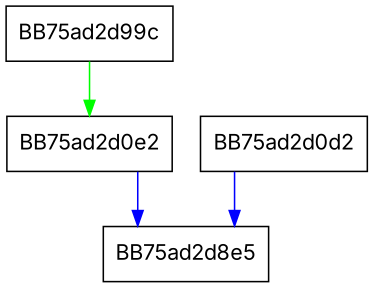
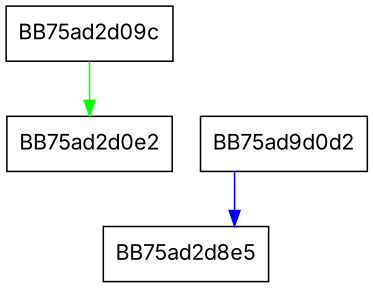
(90, 34) -> (90, 34)
(284, 144) -> (284, 144)
(138, 191) -> none
